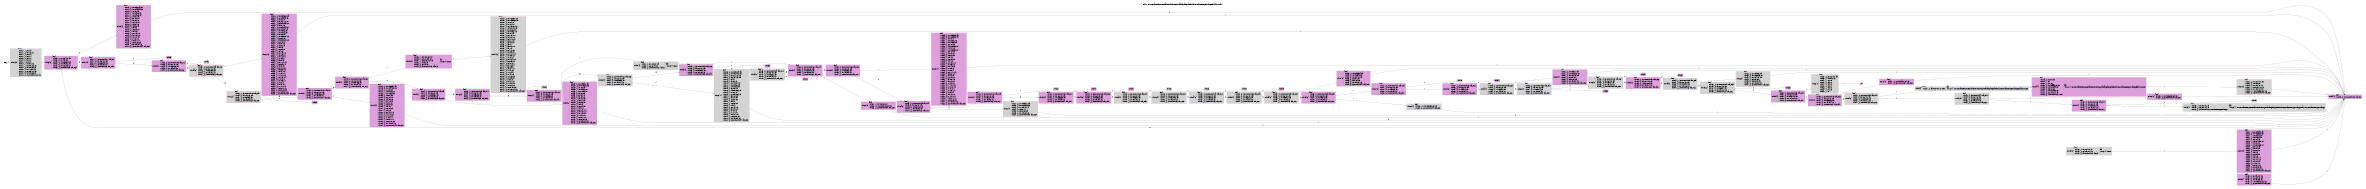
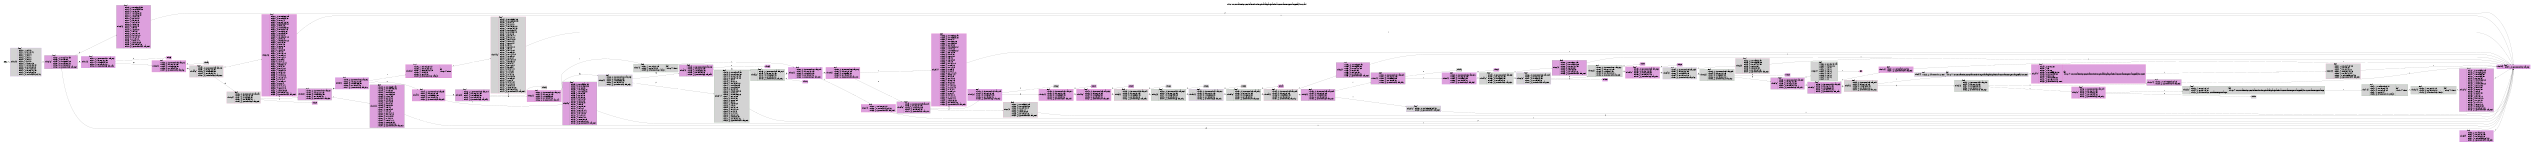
none -> (2385, 90)
